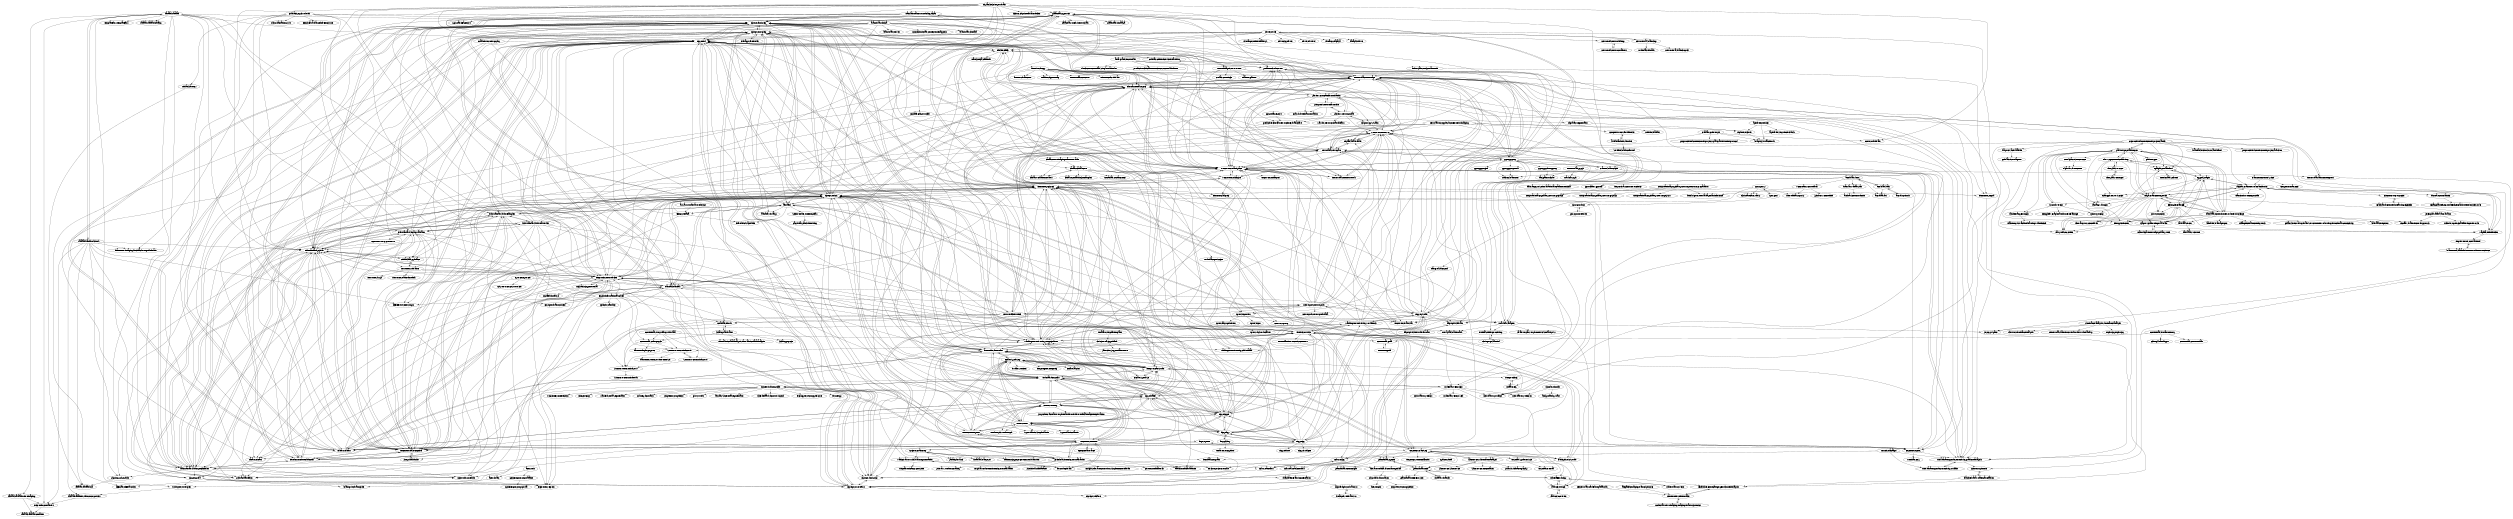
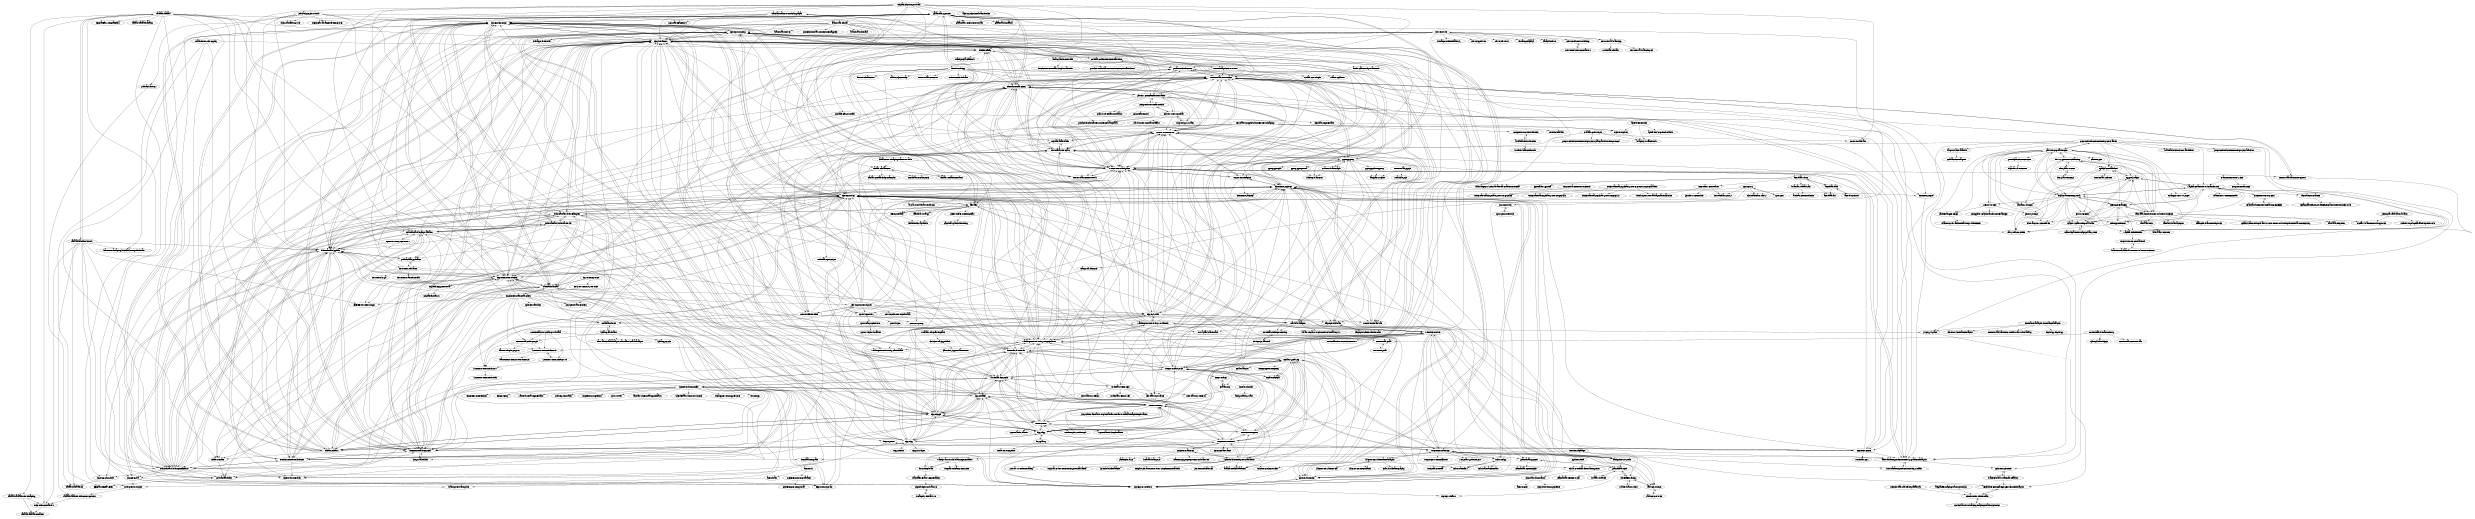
(701, 41) -> (661, 41)
(1270, 178) -> none
(1019, 369) -> none
(1141, 378) -> (1273, 378)
